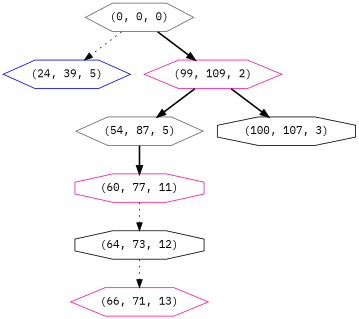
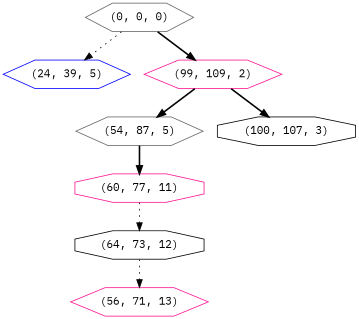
(139, 302) -> (139, 302)
